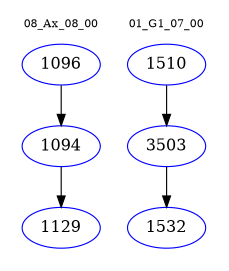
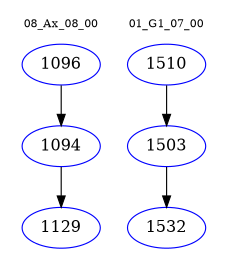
(167, 146) -> (167, 146)
